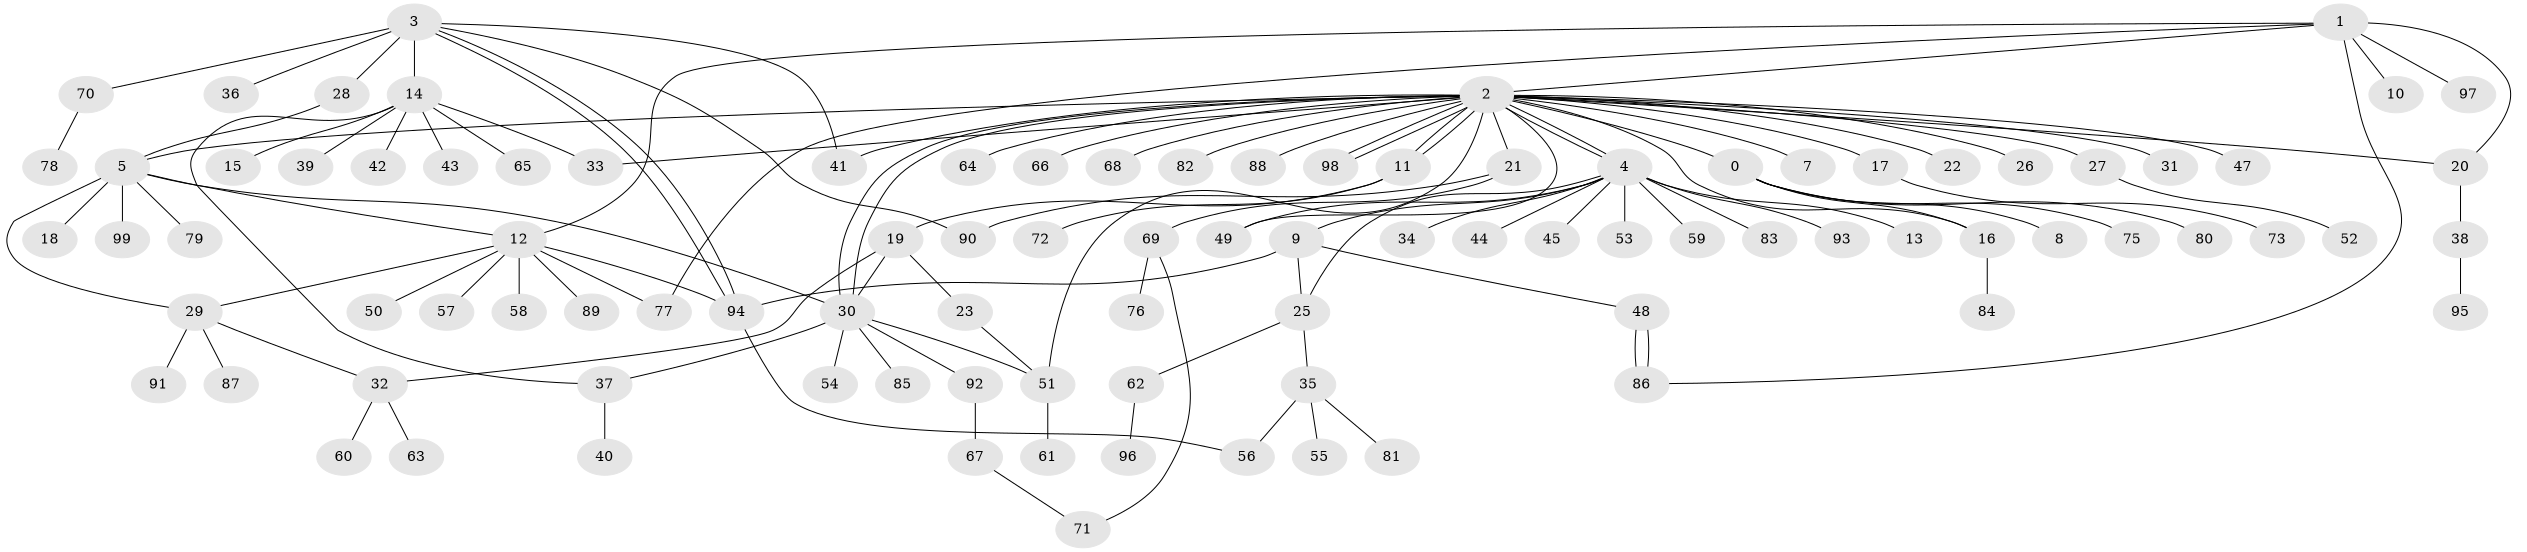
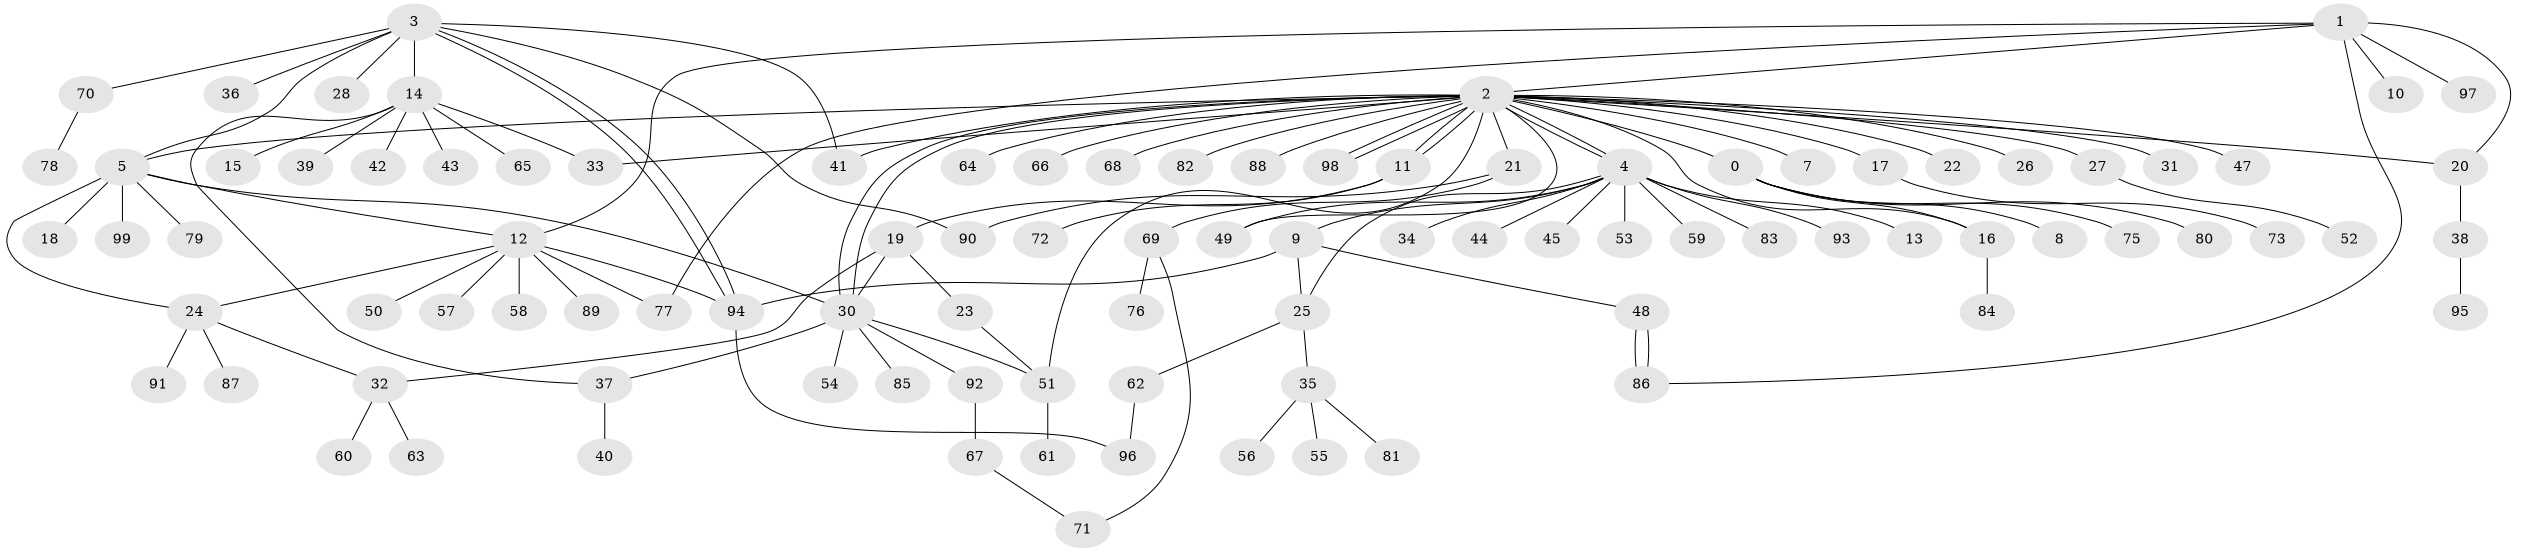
(232, 131) -> (275, 107)
(195, 312) -> (195, 312)
(962, 432) -> (892, 431)
